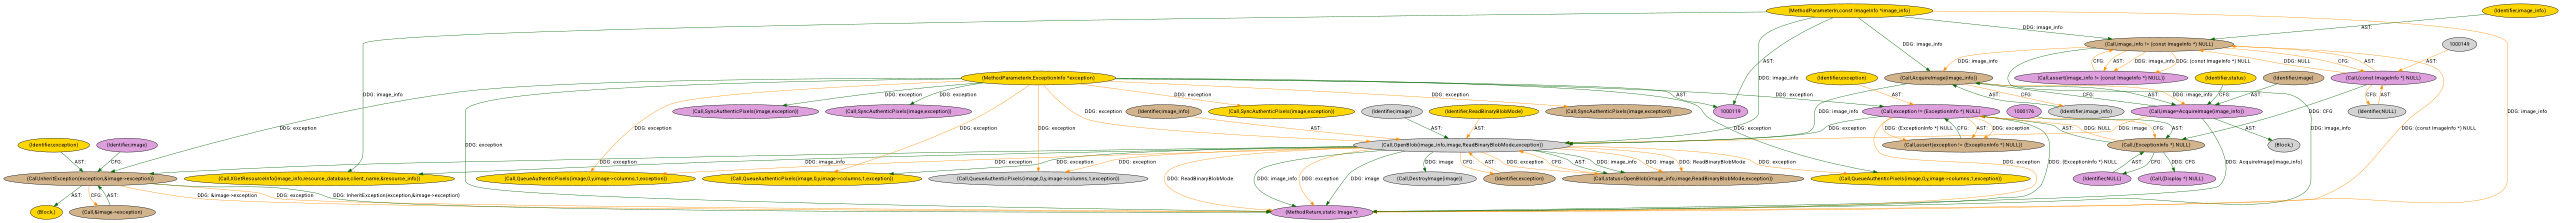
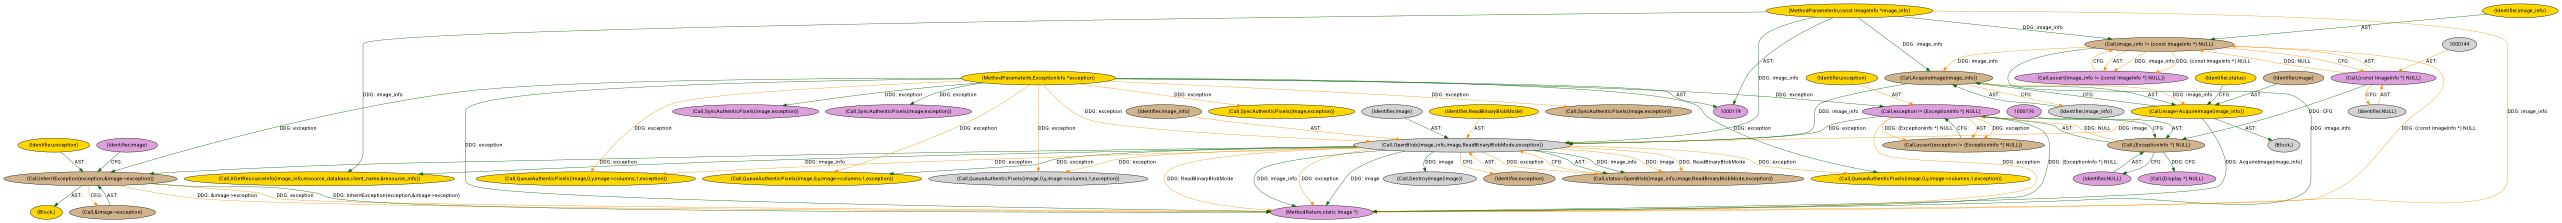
(2197, 112) -> (2197, 112)
(2033, 119) -> (2033, 119)
